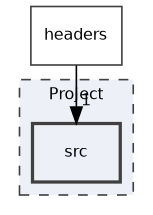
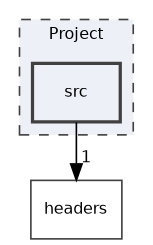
(76, 89) -> (76, 145)
